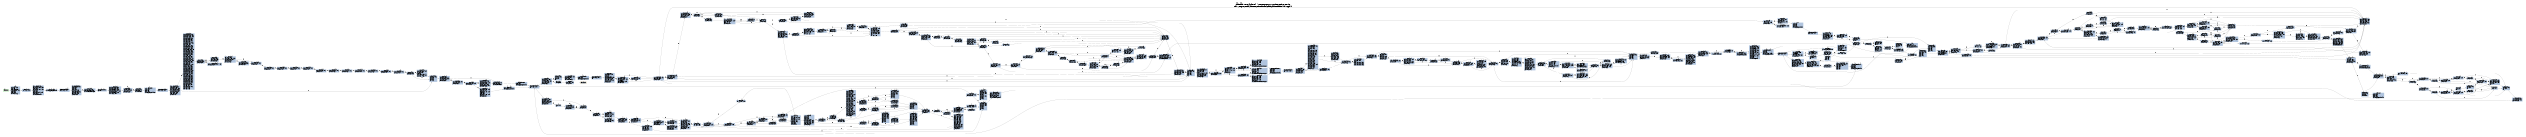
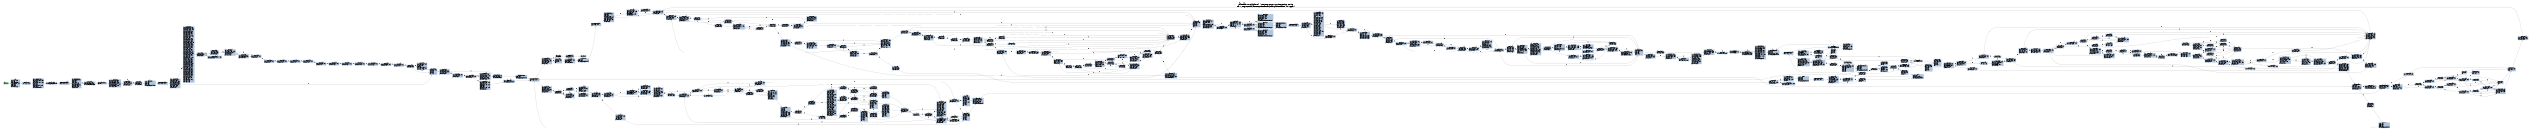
(558, 106) -> none
